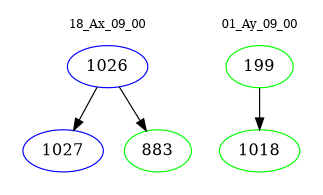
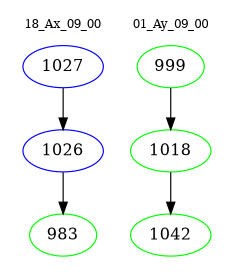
(260, 67) -> (171, 67)
(88, 104) -> (63, 103)
(158, 151) -> (63, 235)
none -> (171, 235)
